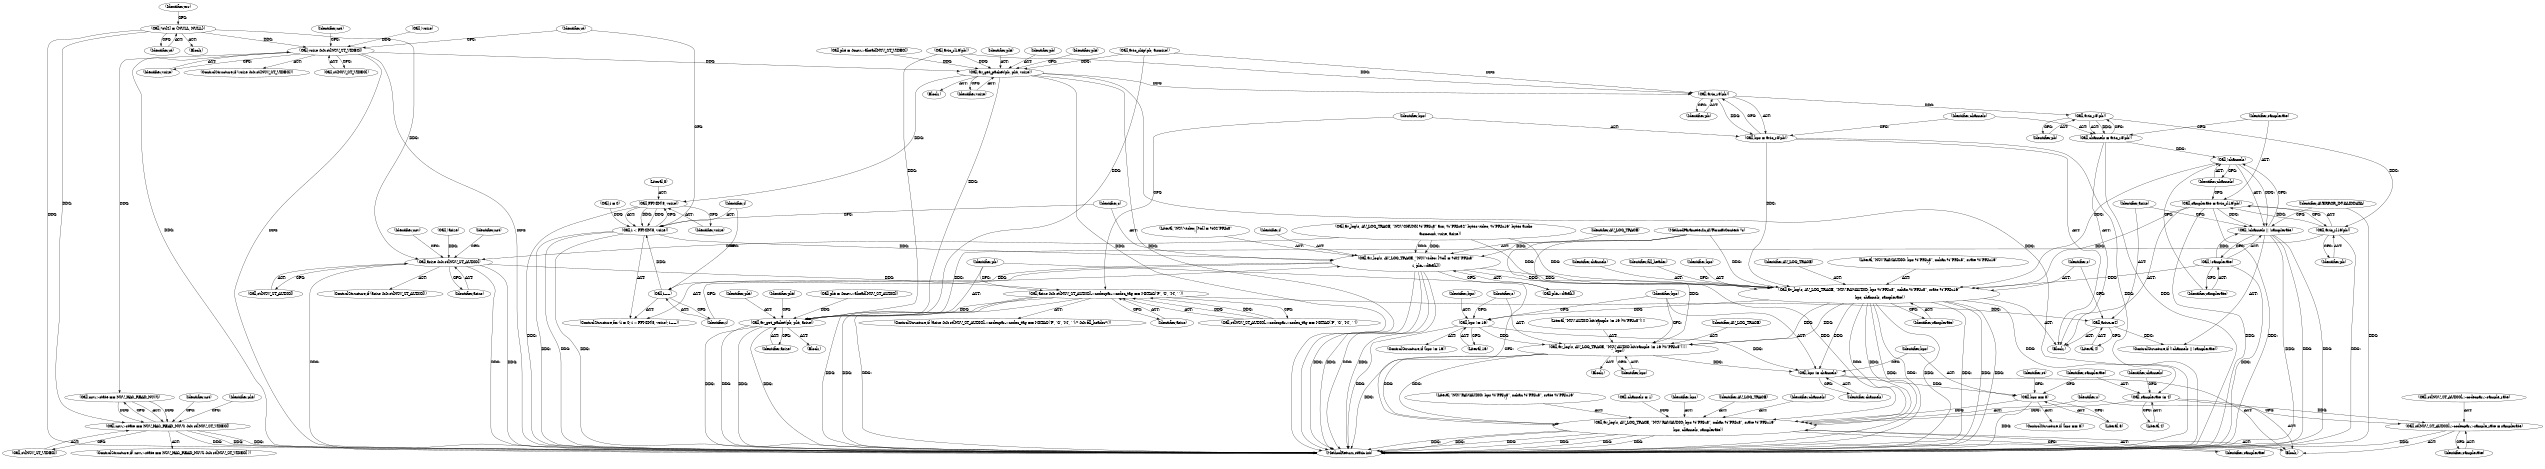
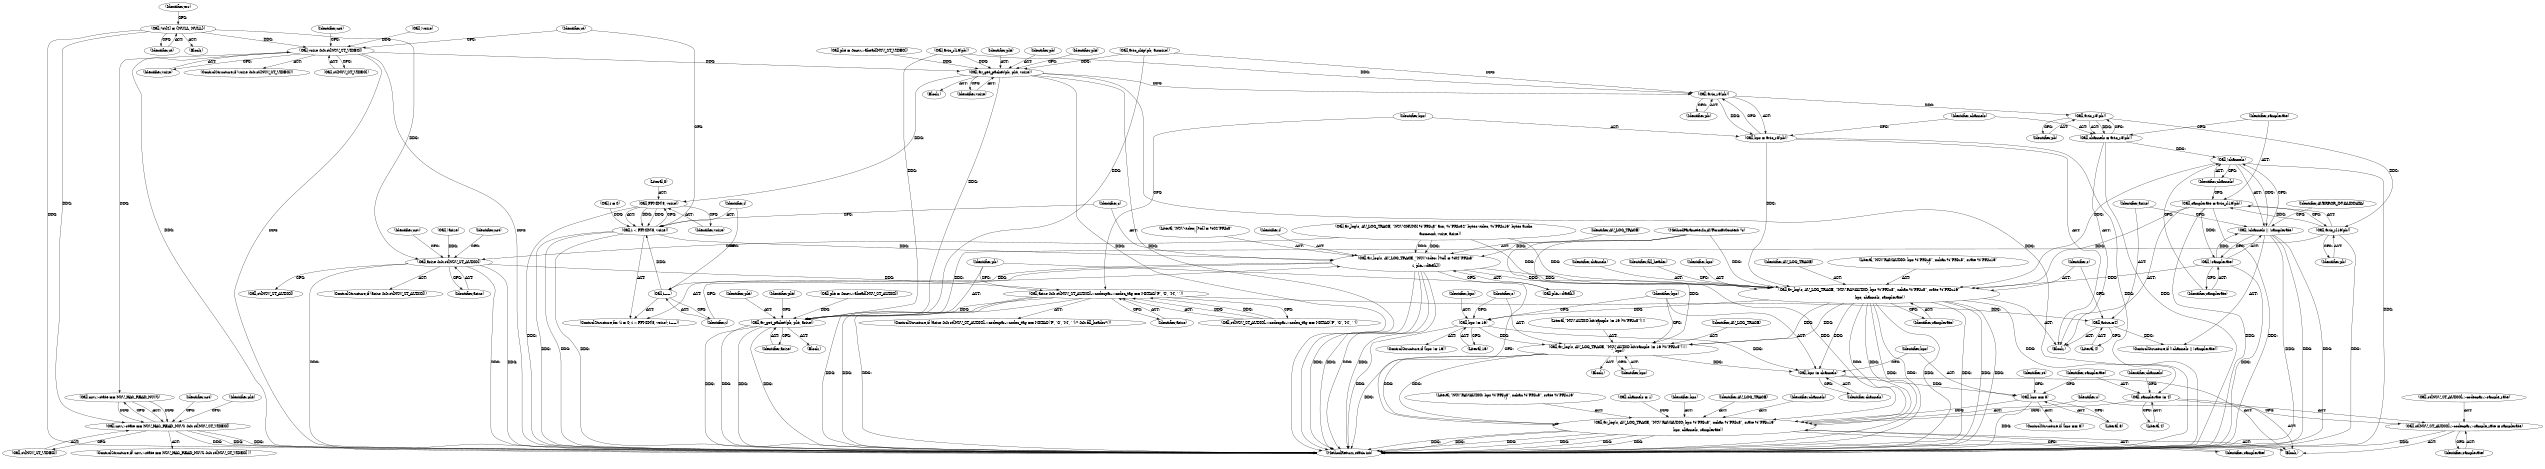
(2233, 219) -> (2204, 232)
(333, 267) -> none
(2323, 411) -> (2323, 411)
(2301, 444) -> (2320, 445)
